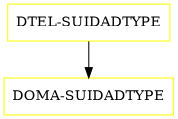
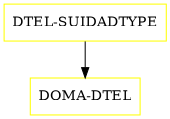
(89, 96) -> (85, 96)
